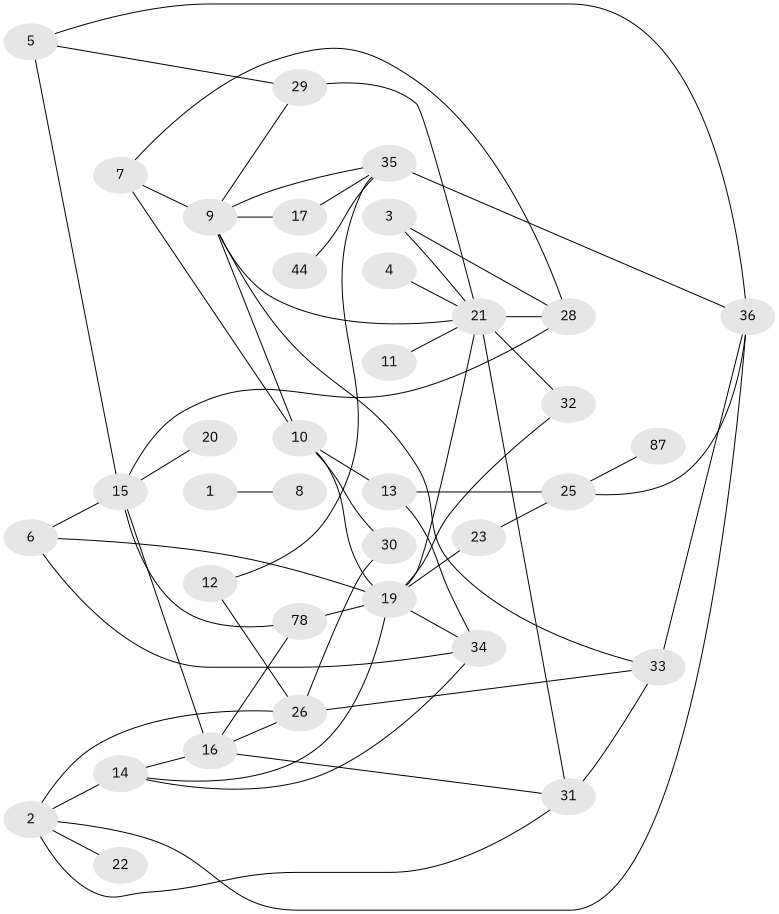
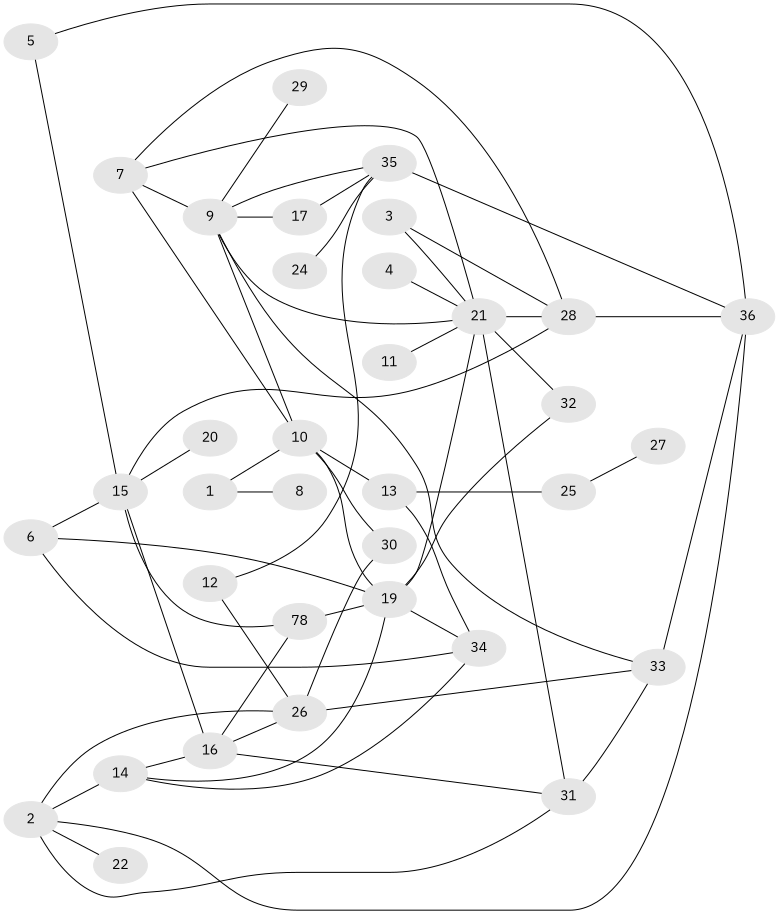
(165, 65) -> none
(434, 155) -> (366, 126)
(300, 271) -> (300, 271)
(658, 446) -> (658, 446)
(705, 451) -> (658, 317)
none -> (255, 465)
(479, 538) -> none
